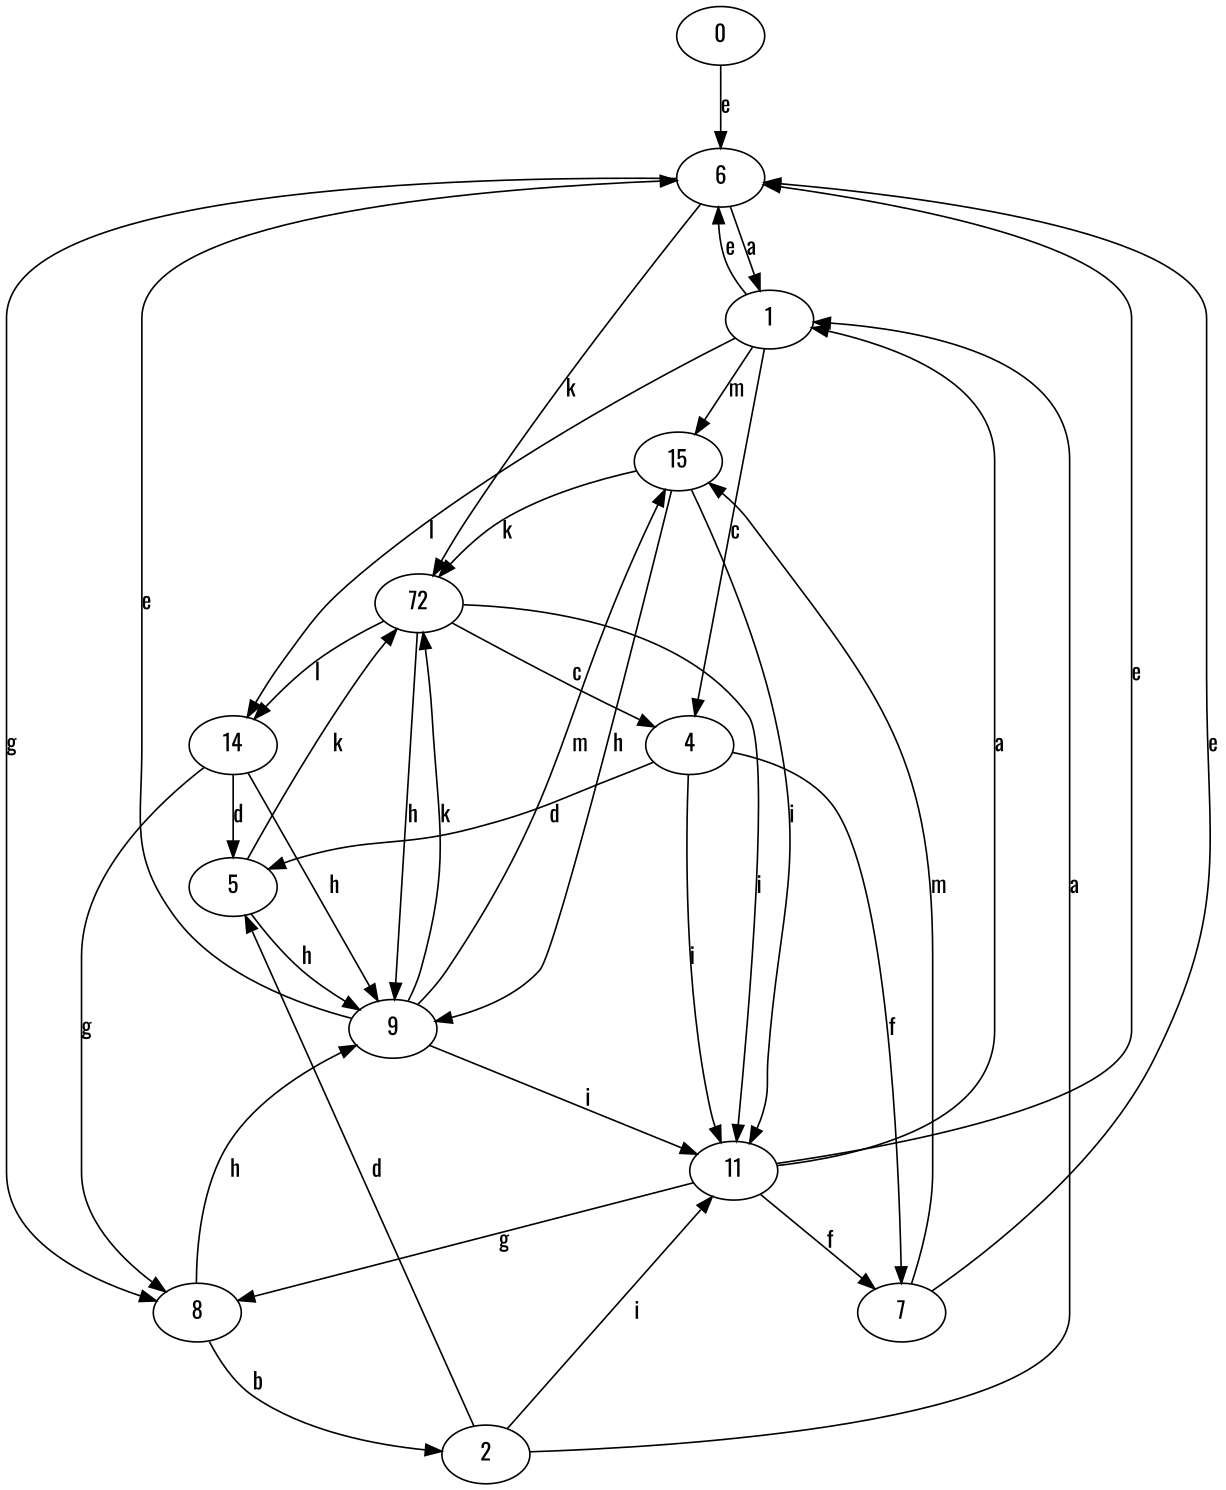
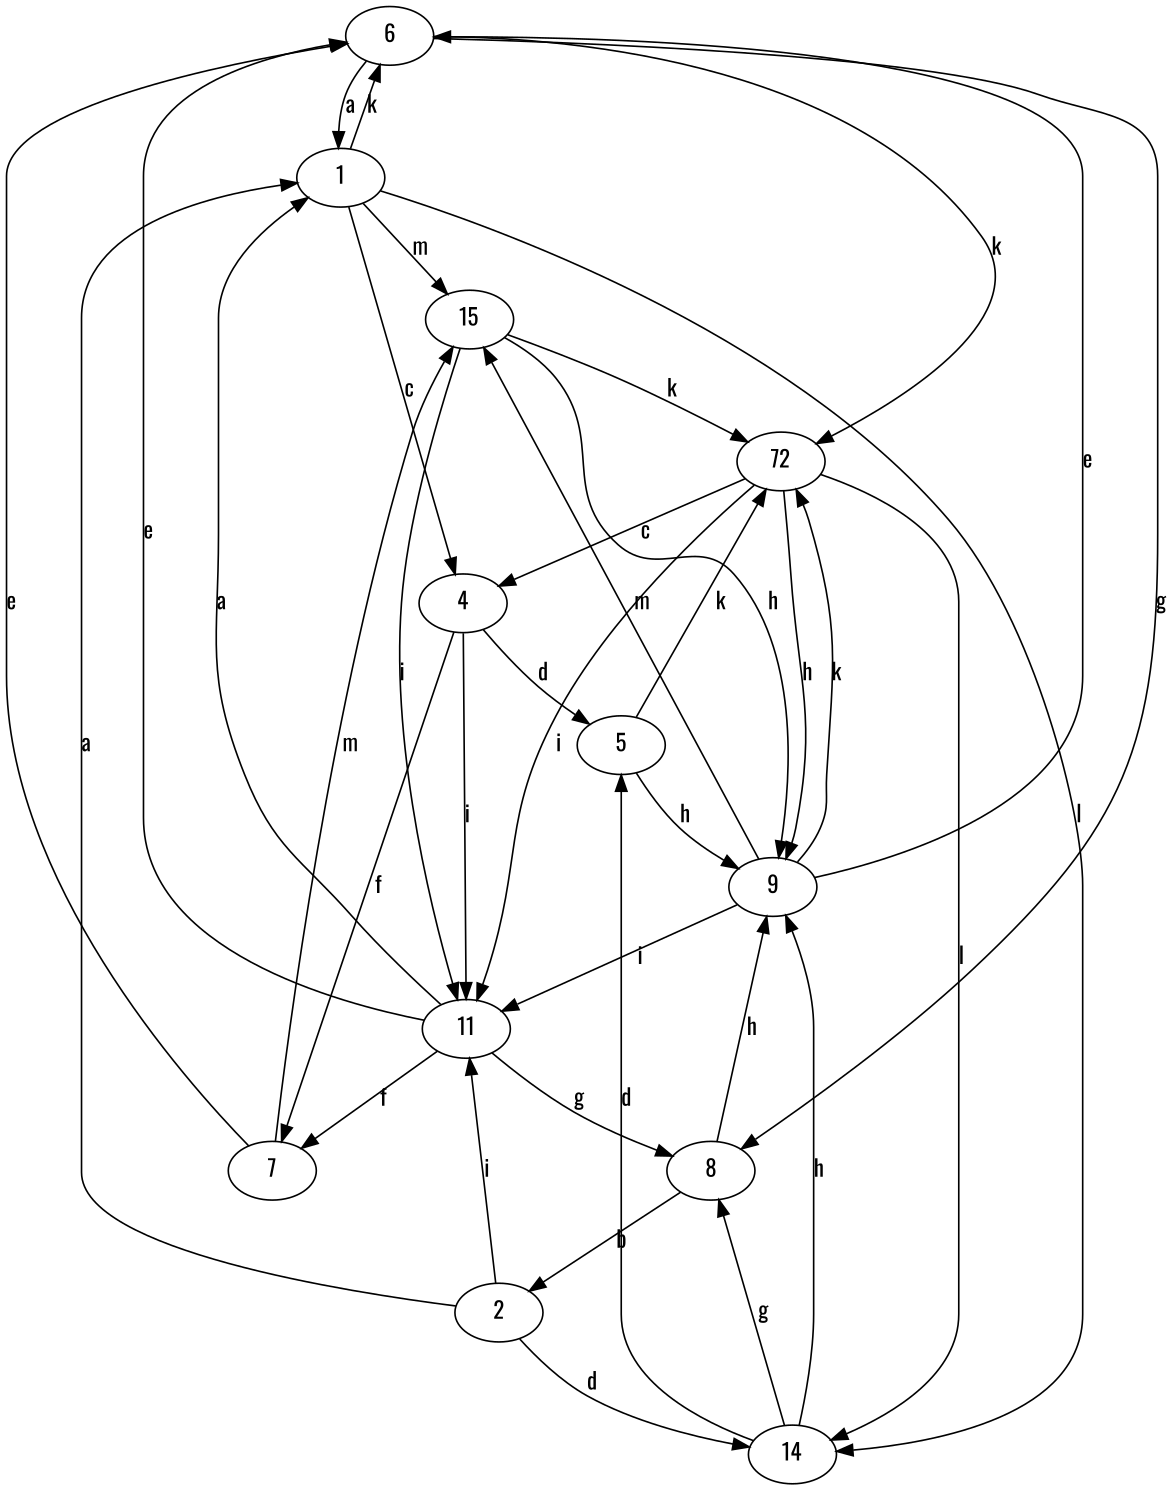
(721, 36) -> none
(731, 249) -> (373, 107)
(363, 1179) -> (617, 1410)
